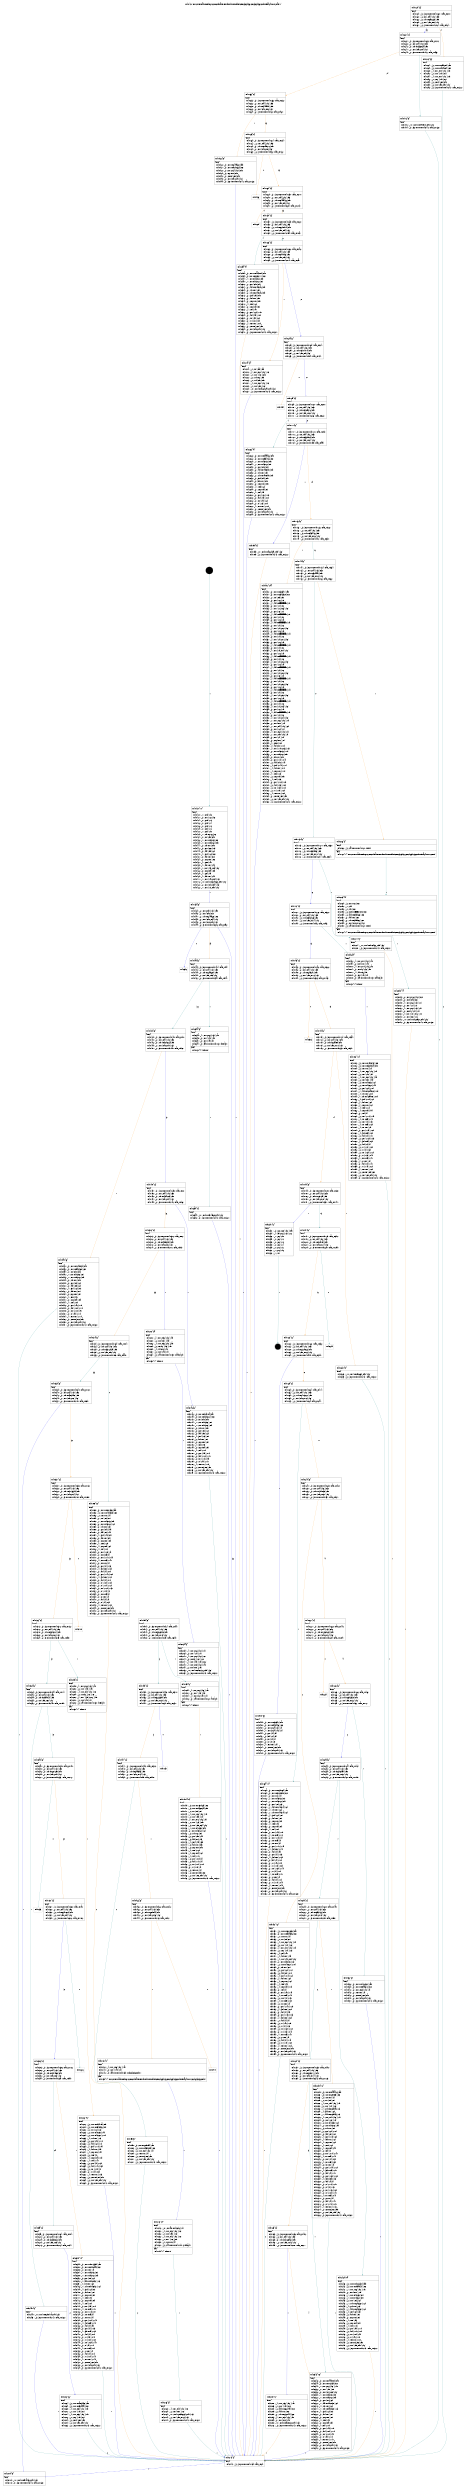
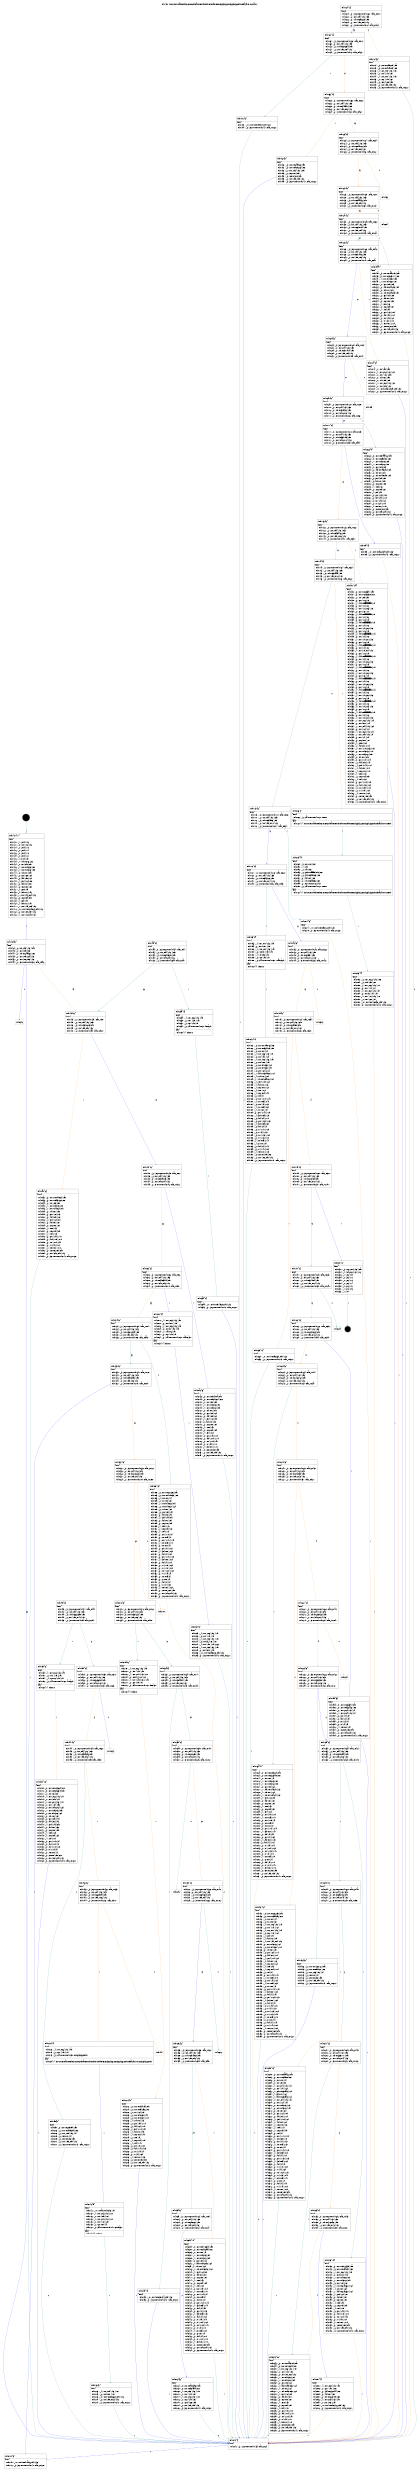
(209, 943) -> (56, 988)
